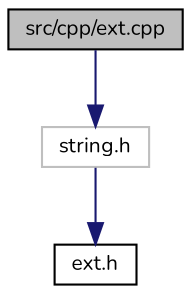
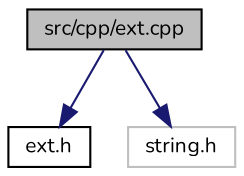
(96, 195) -> (87, 79)
